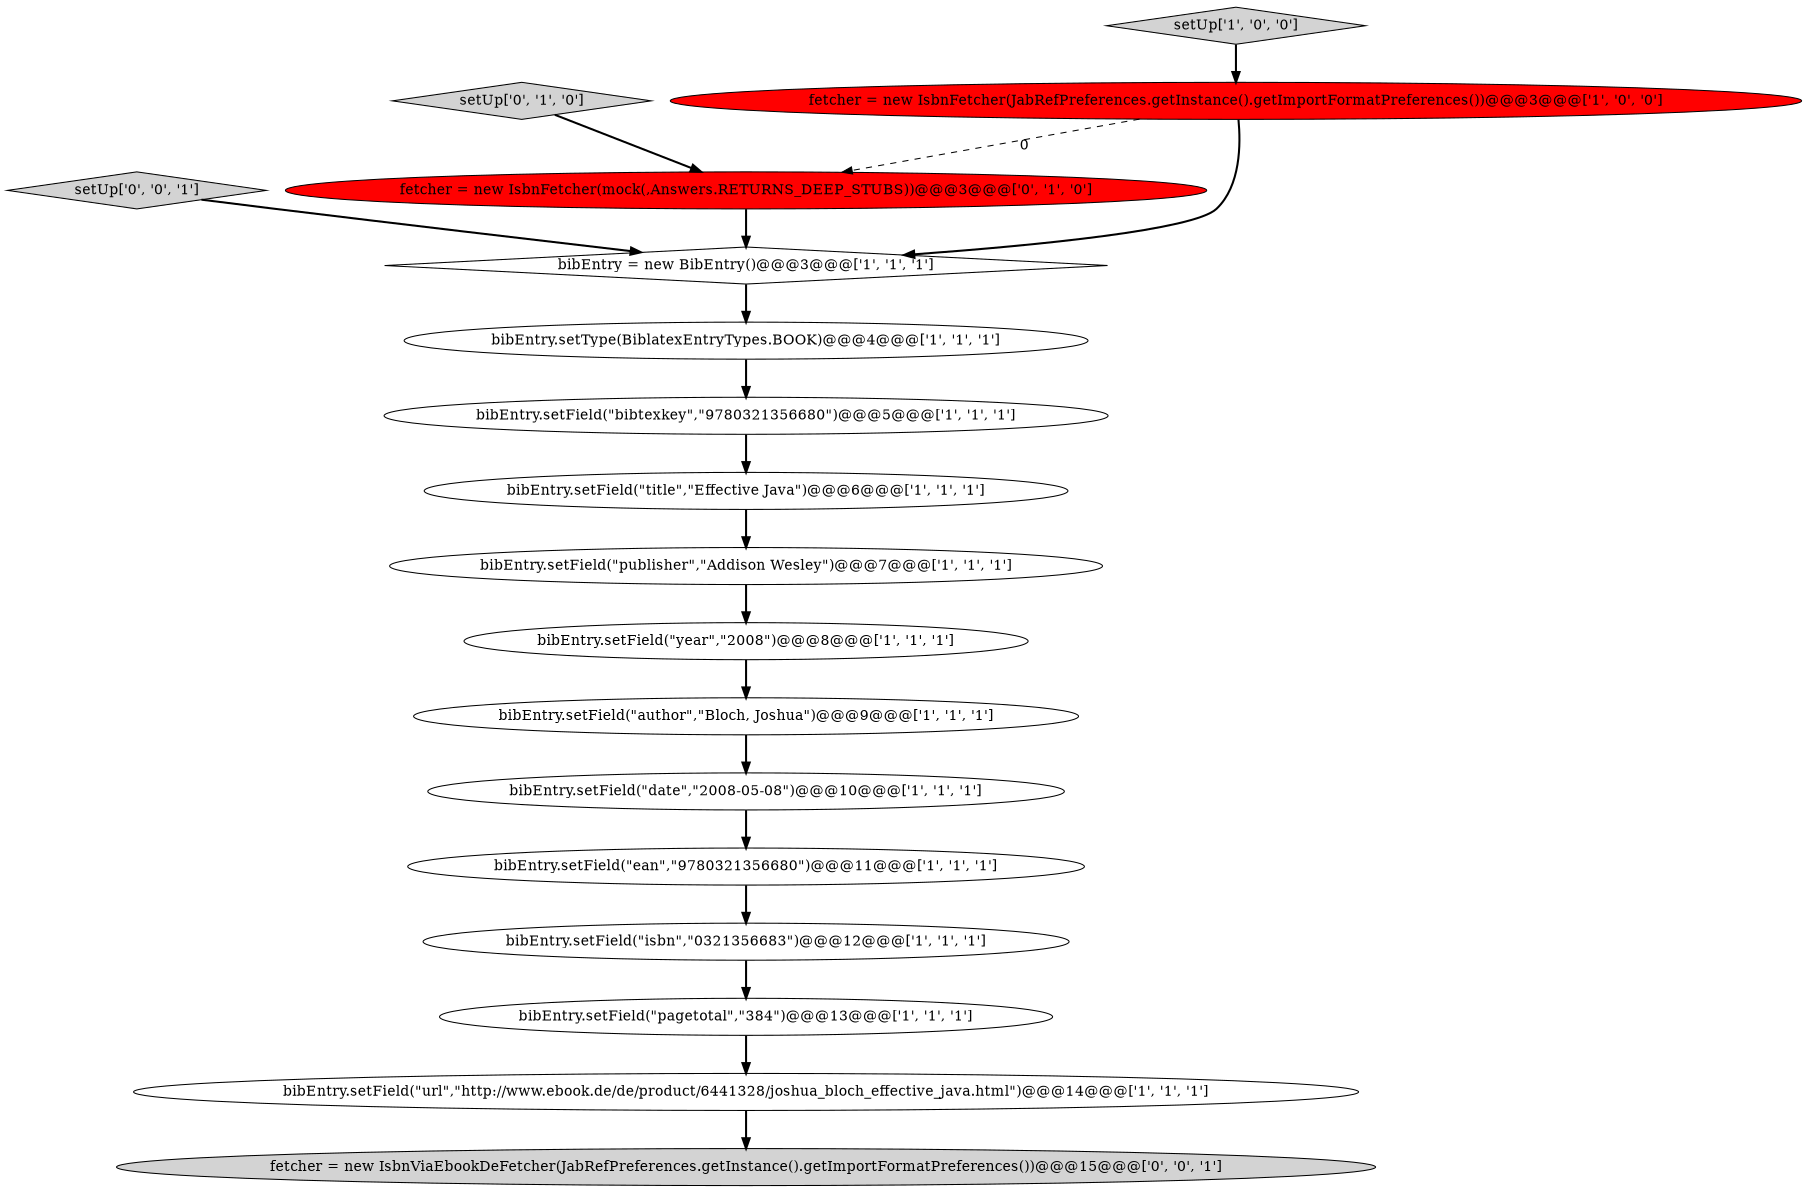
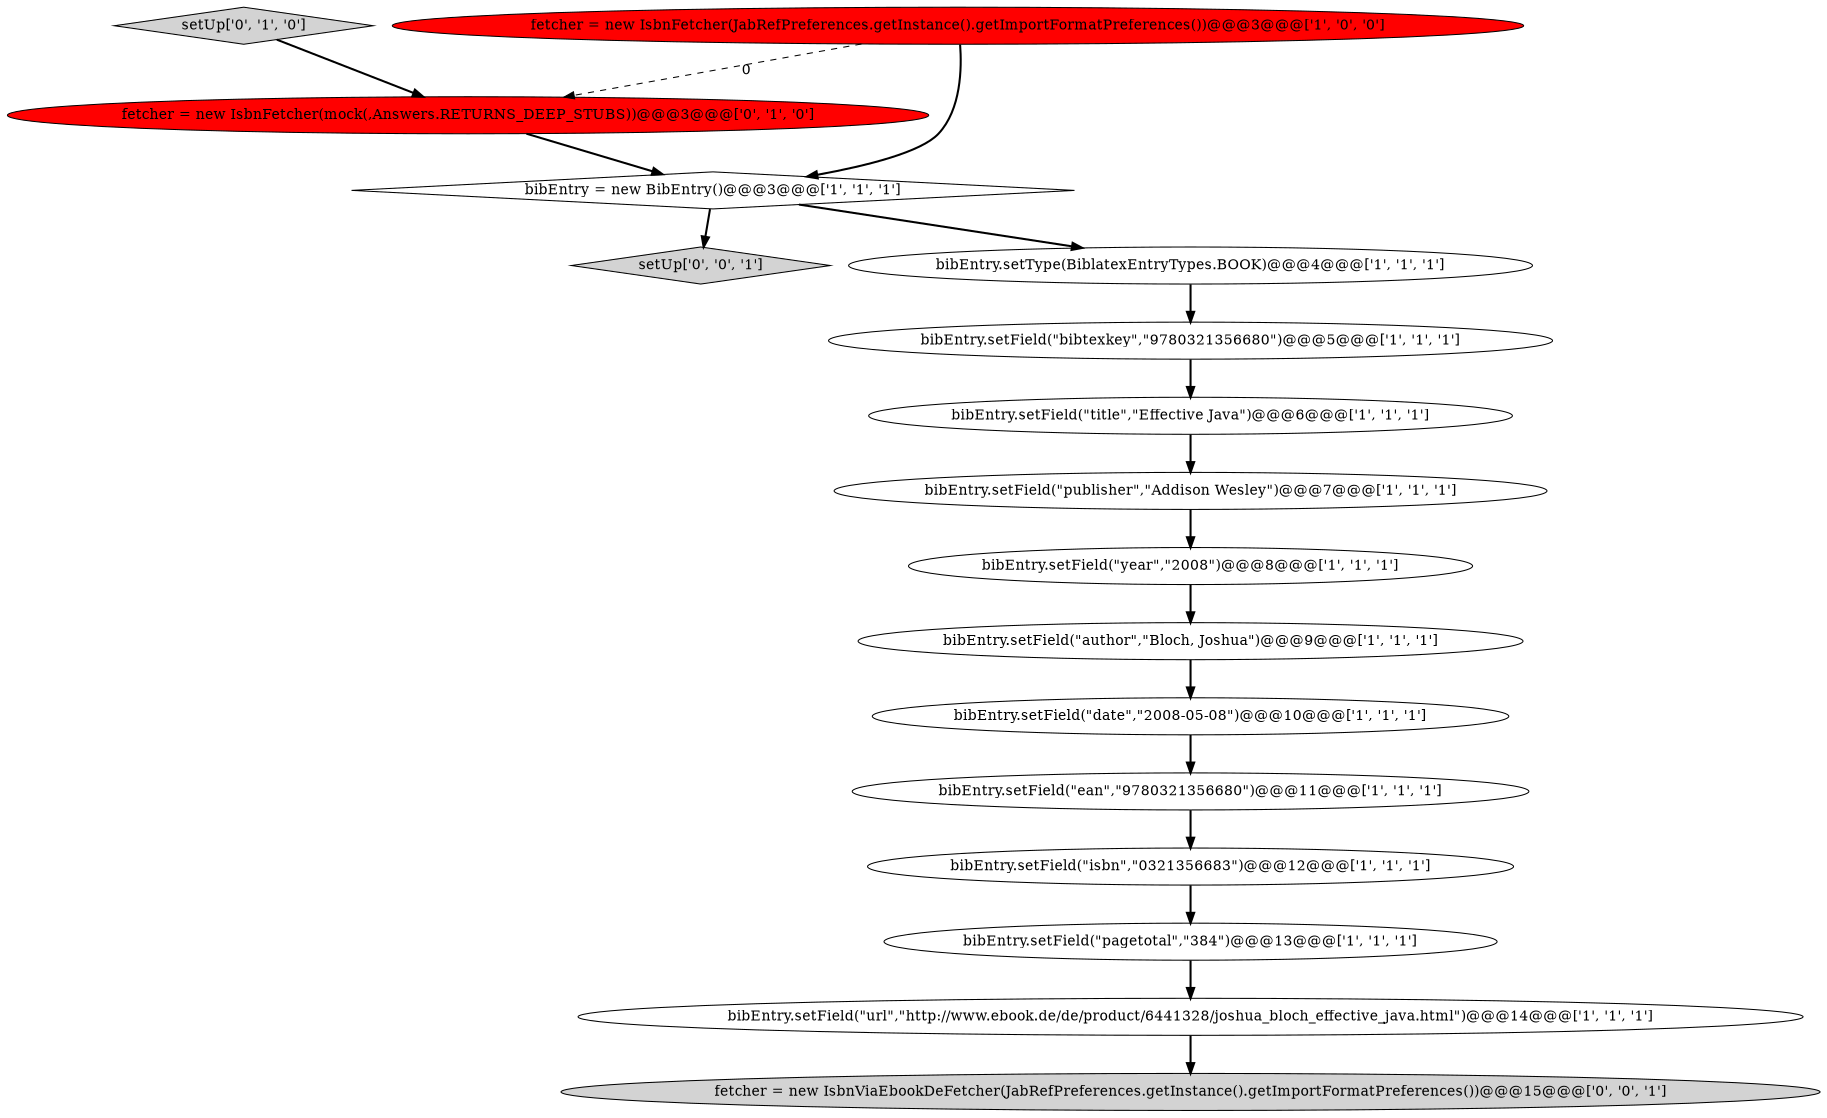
(1236, 26) -> none
(416, 226) -> (708, 223)
